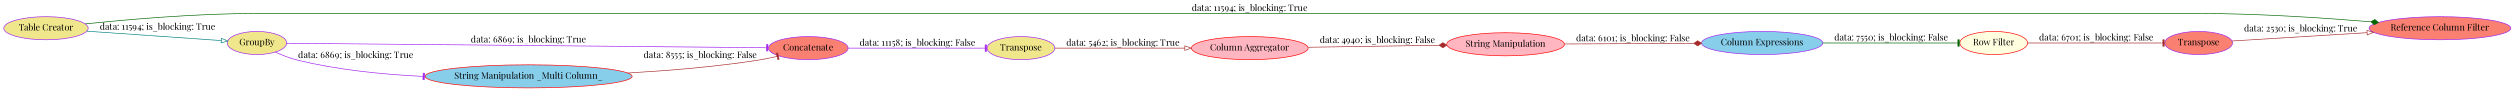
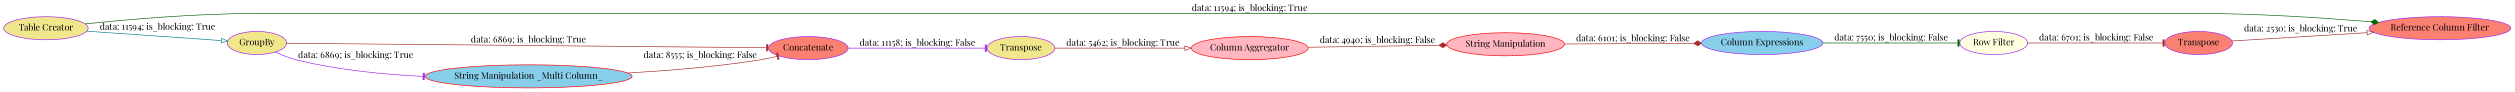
(1994, 43) -> (1994, 43)
(526, 45) -> (526, 45)
